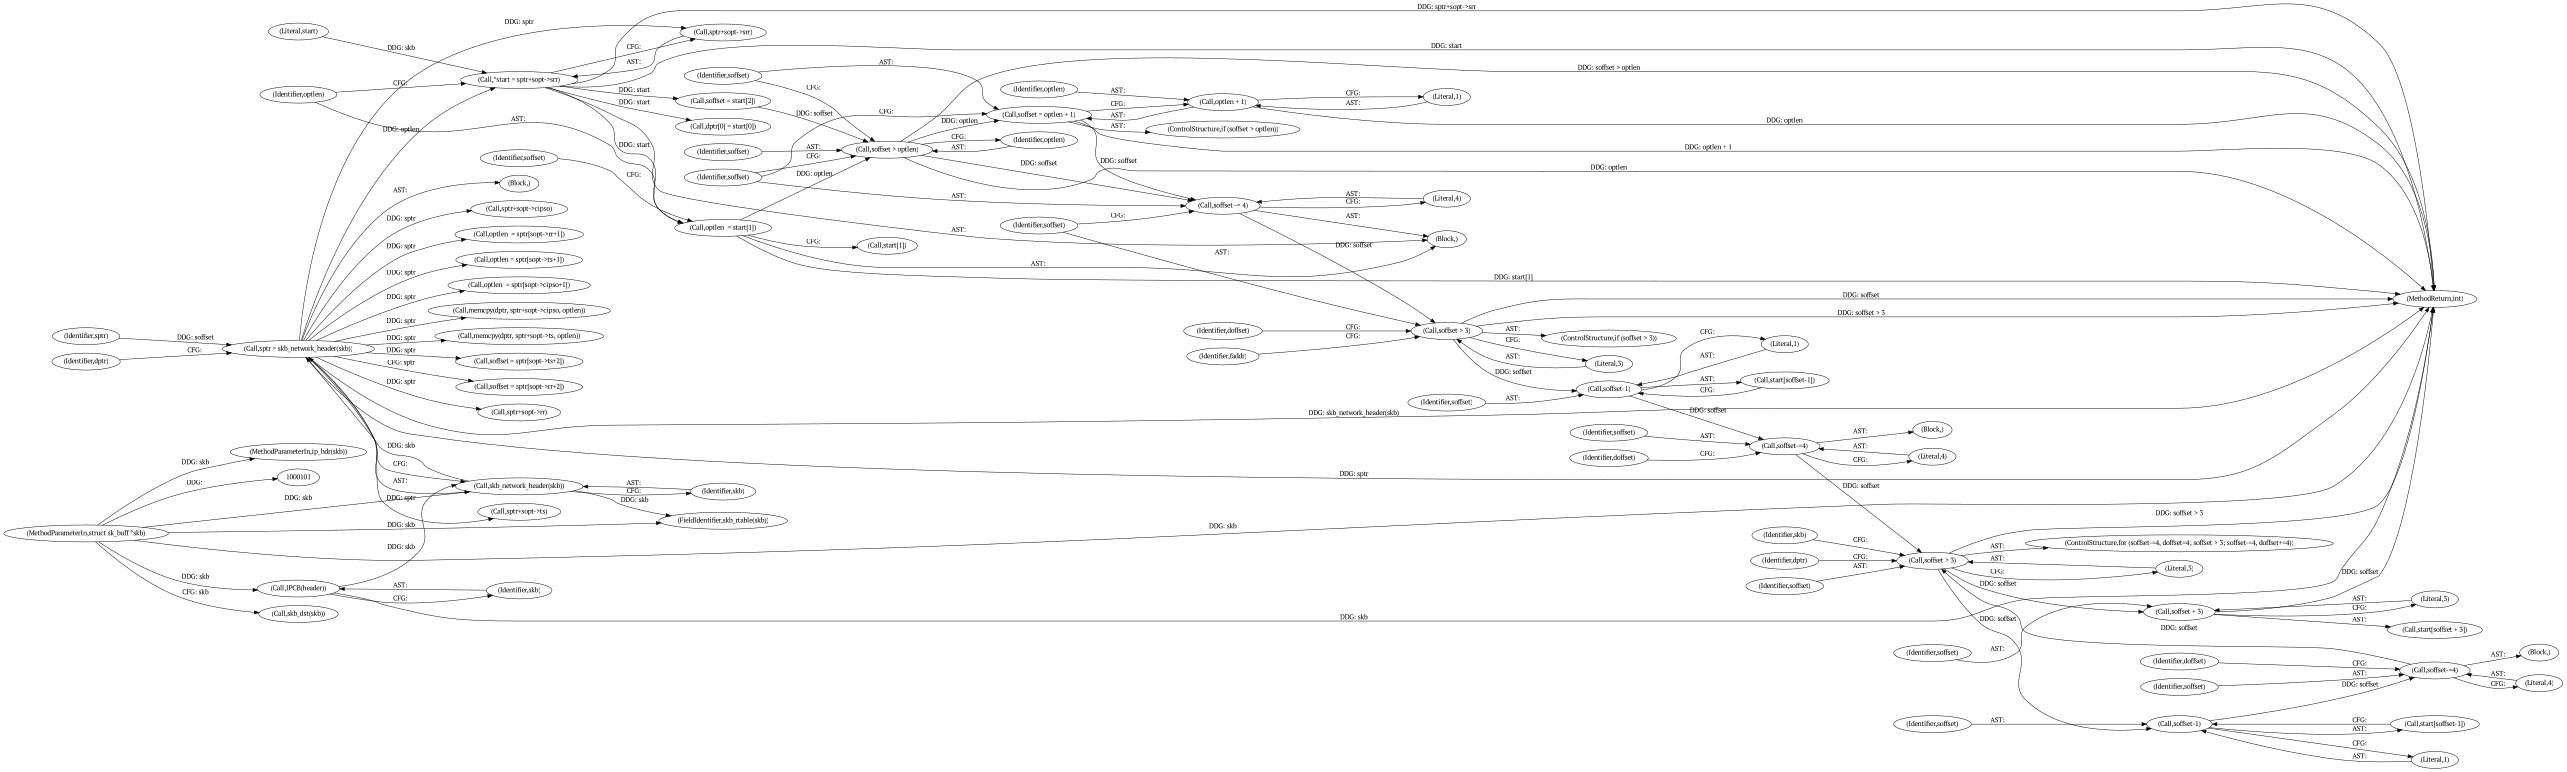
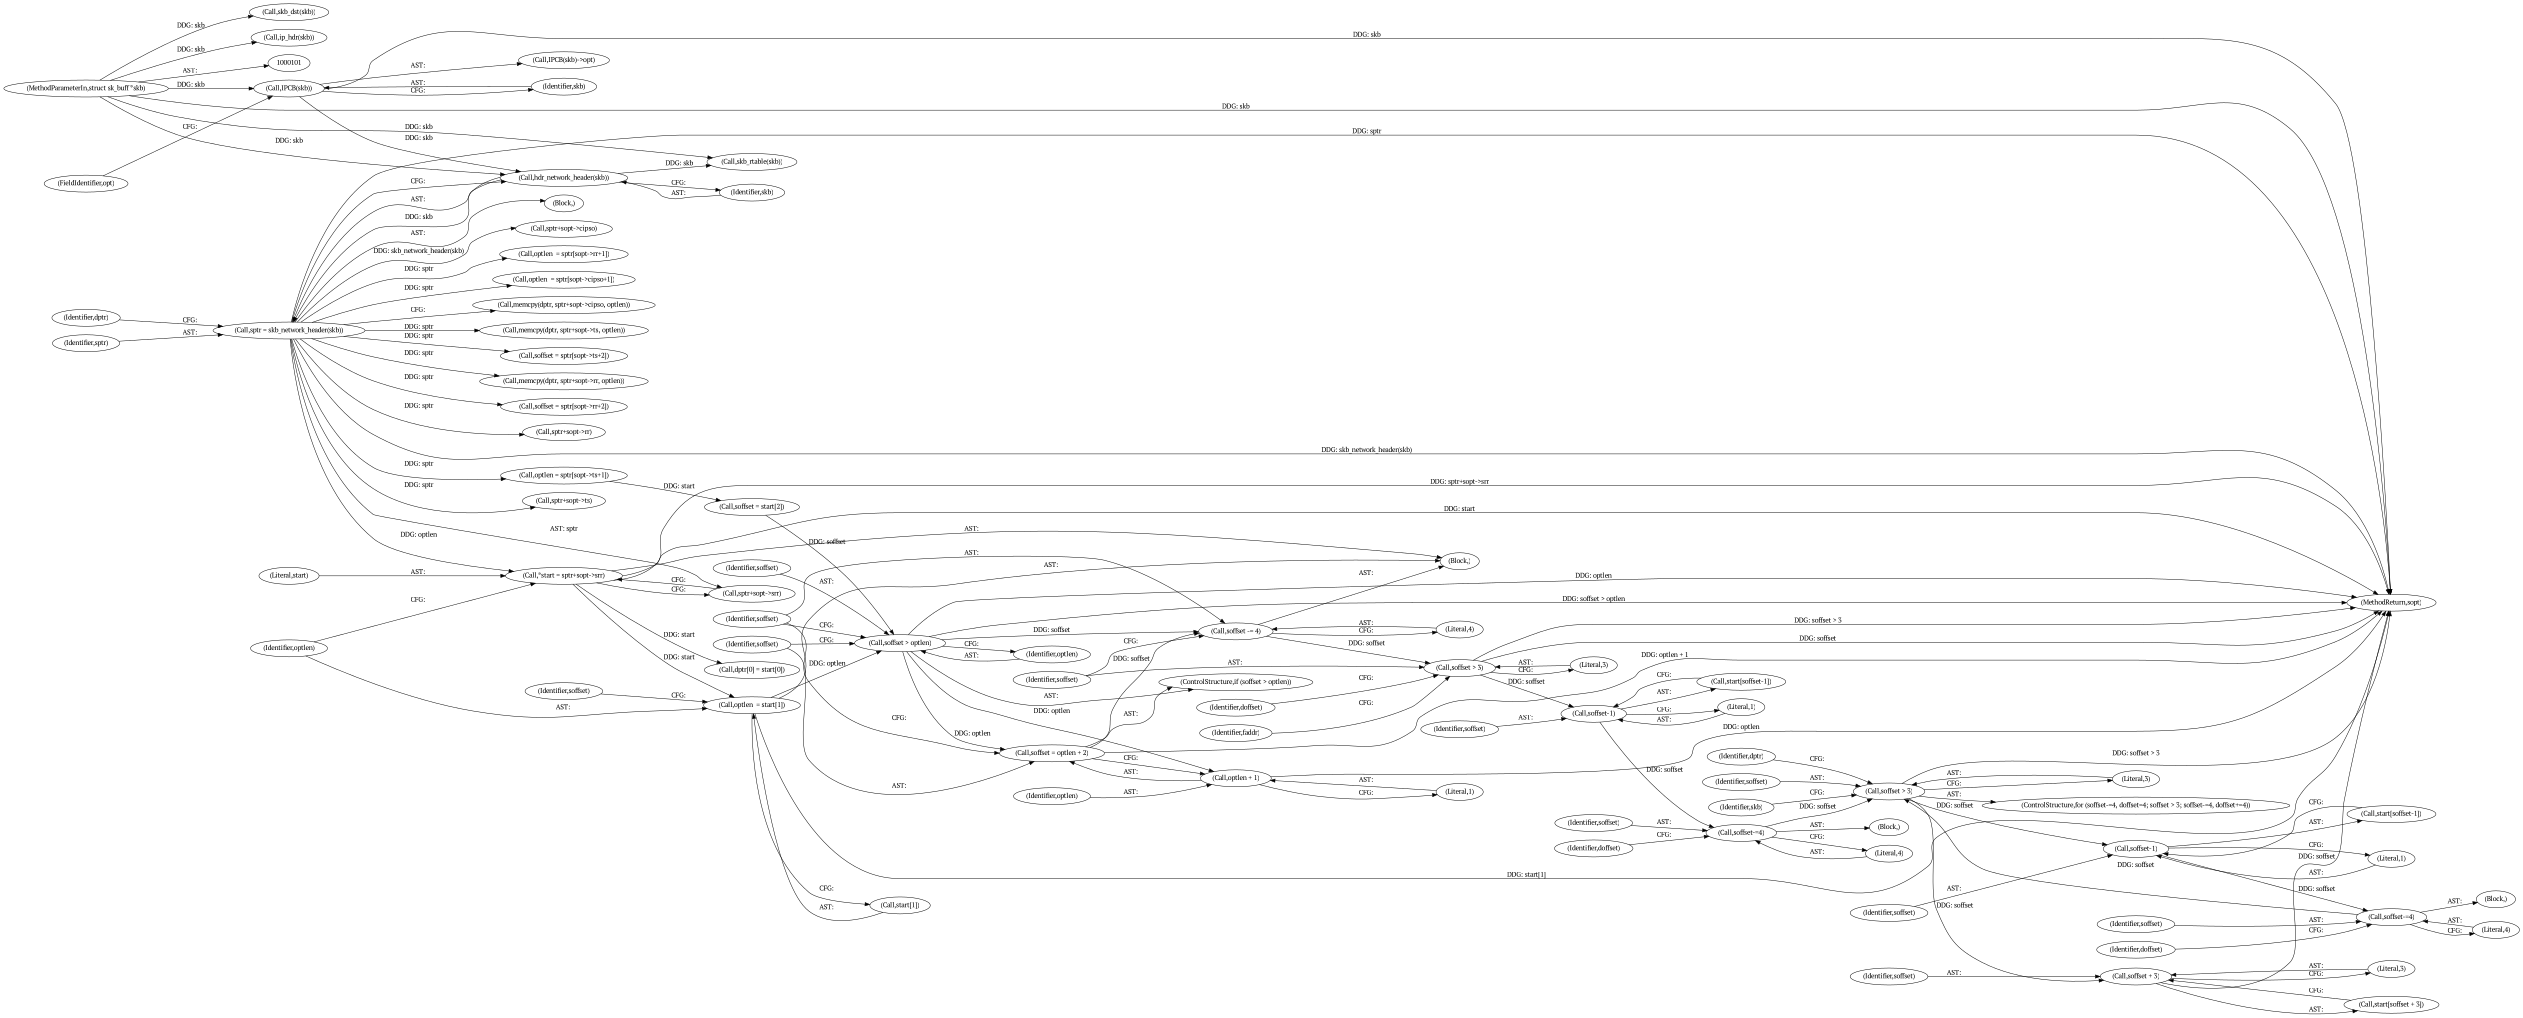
(519, 22) -> (564, 529)
(401, 48) -> (419, 572)
none -> (564, 60)
(635, 62) -> (679, 580)
(616, 93) -> (663, 490)
(1039, 115) -> (1052, 753)
none -> (86, 184)
(401, 219) -> (419, 251)
(2435, 299) -> (2391, 603)
(401, 321) -> (419, 310)
(195, 338) -> (191, 333)
(1609, 339) -> none
(401, 363) -> (419, 377)
none -> (564, 381)
(298, 452) -> (289, 38)
(195, 483) -> (191, 71)
(519, 486) -> (564, 178)
(723, 521) -> (752, 162)
(298, 589) -> (289, 89)
(195, 593) -> (191, 26)
none -> (1043, 706)
none -> (1049, 728)
none -> (785, 869)
none -> (2262, 990)
